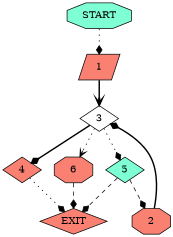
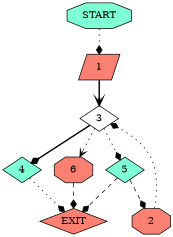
(152, 161) -> (152, 161)
(22, 170) -> (22, 170)
